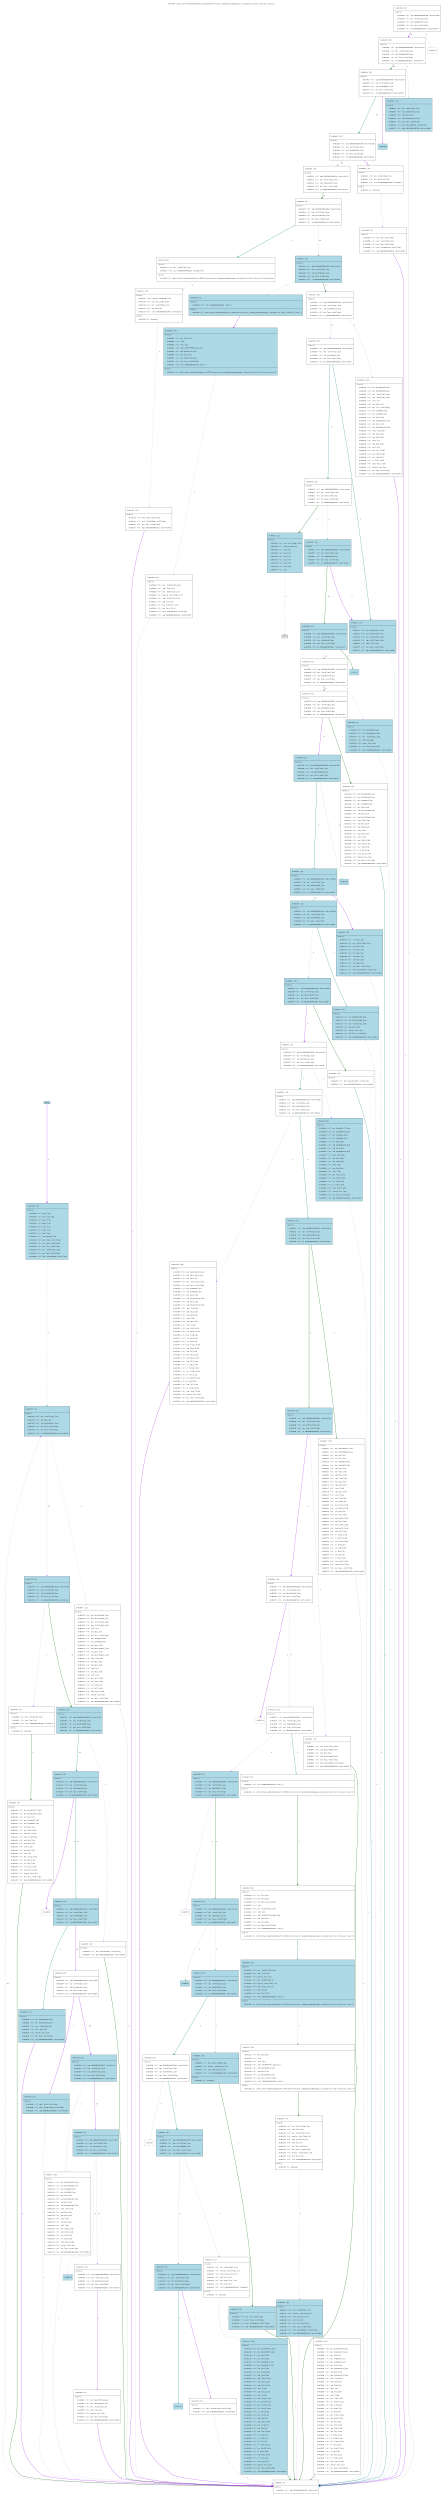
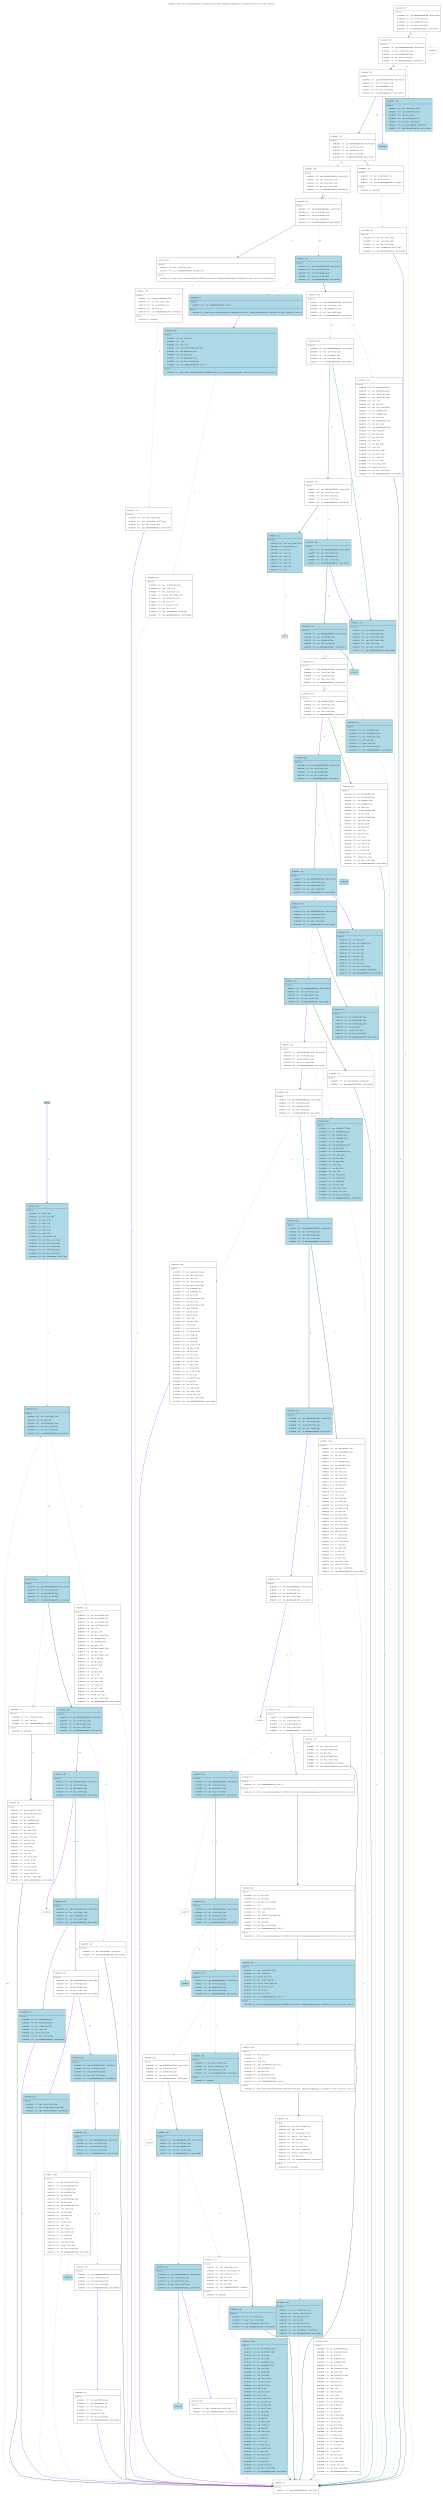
(399, 1514) -> (399, 1514)
(191, 2025) -> (191, 2025)
